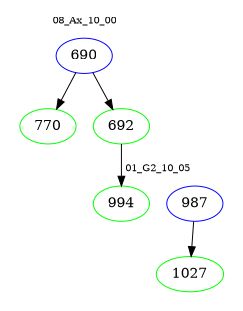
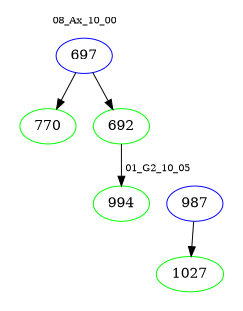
(84, 56) -> (84, 56)
